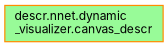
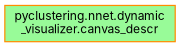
(84, 24) -> (90, 24)
